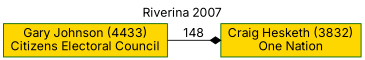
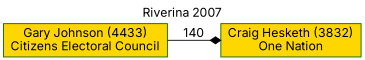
(194, 34) -> (194, 34)
